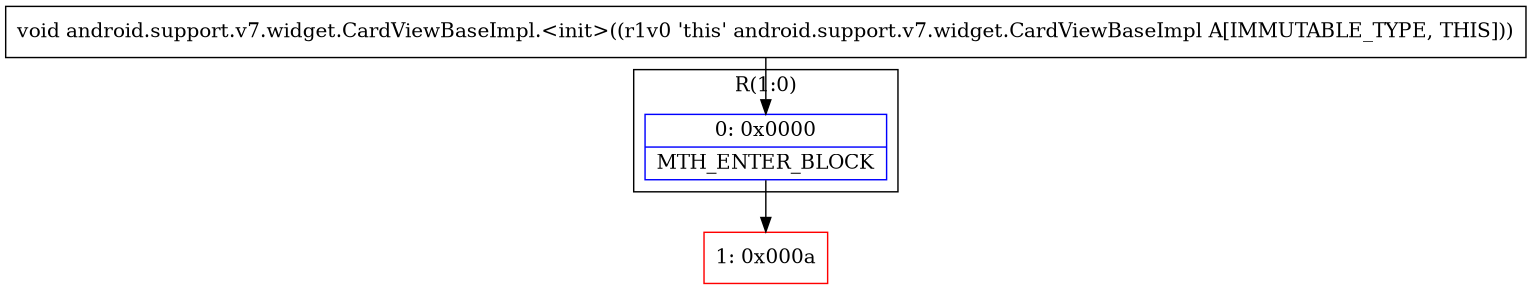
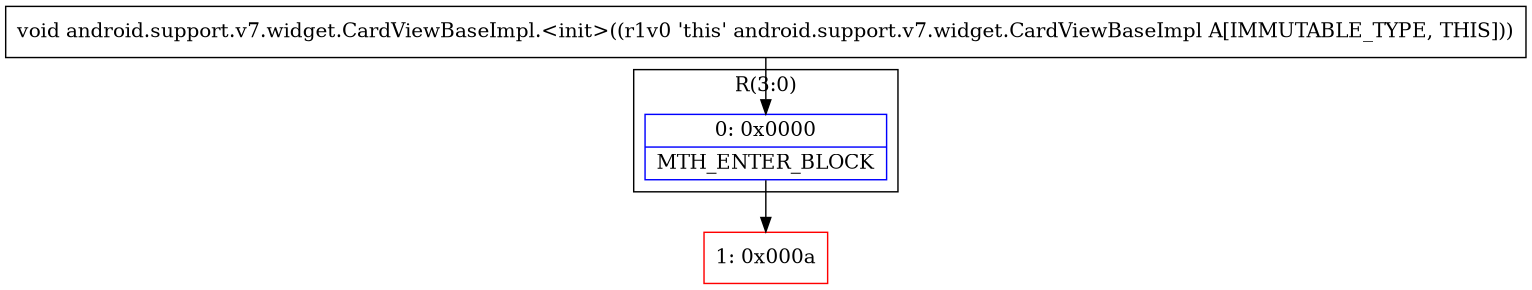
(766, 86) -> (766, 86)
